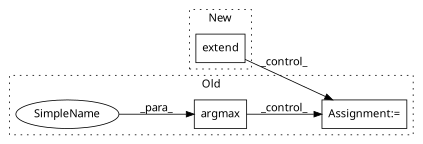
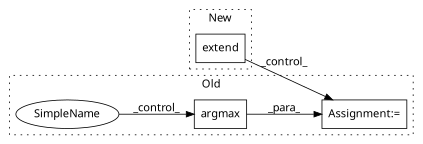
(157, 108) -> (157, 108)
(284, 108) -> (284, 108)
